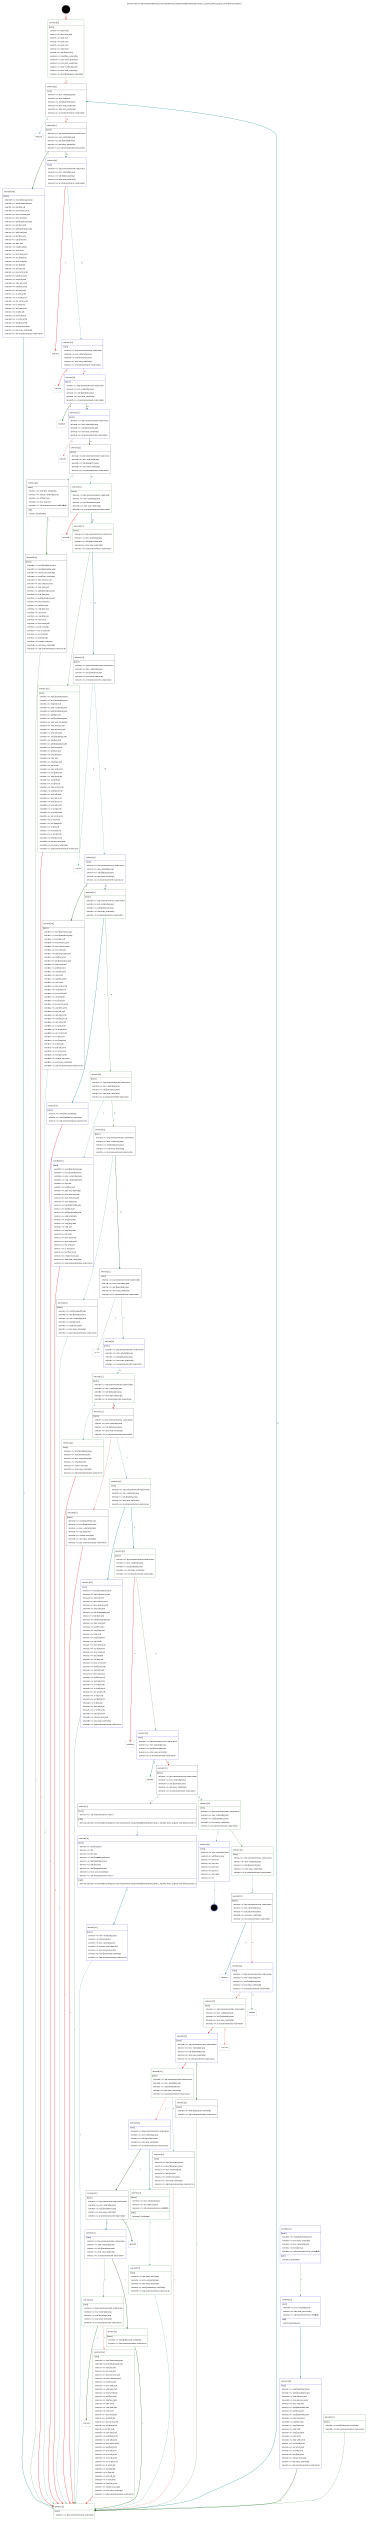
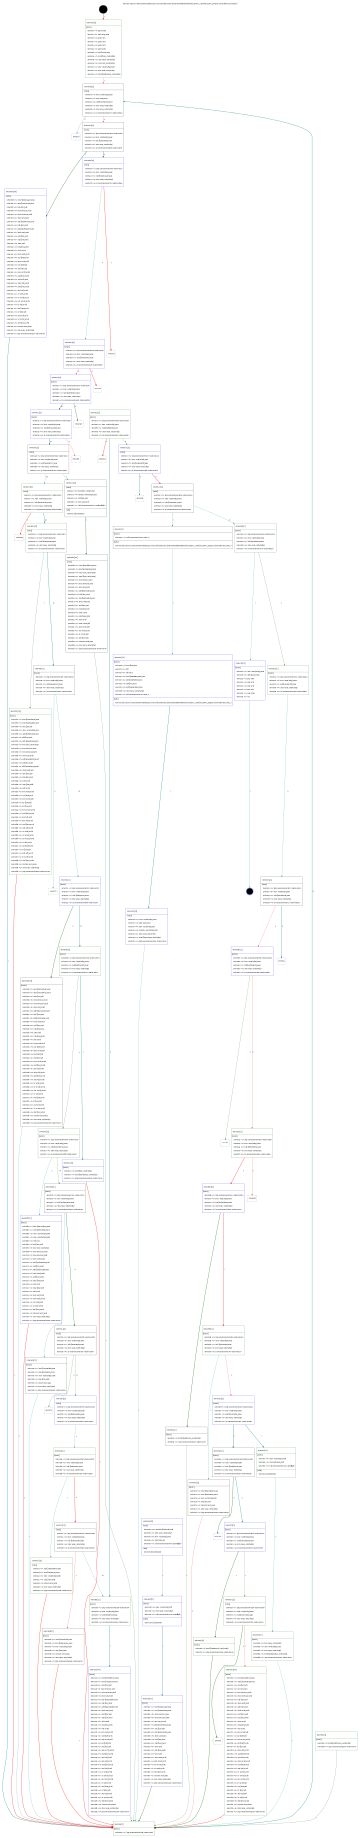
(132, 1527) -> (110, 1017)
